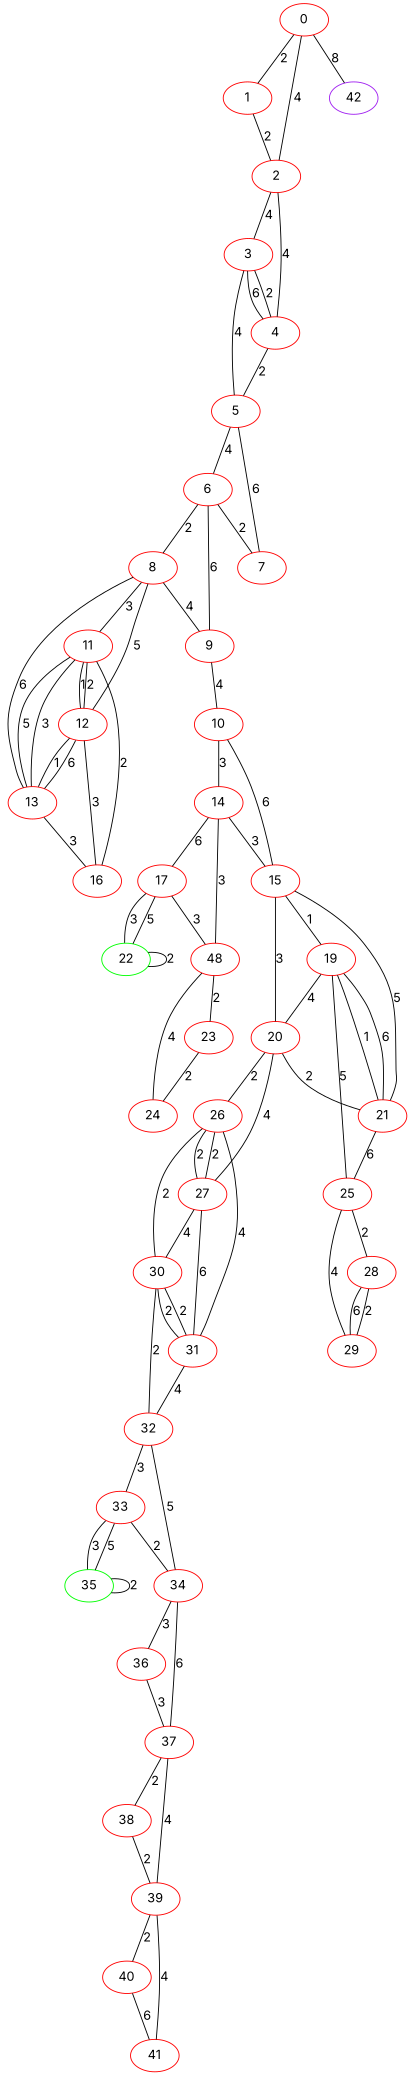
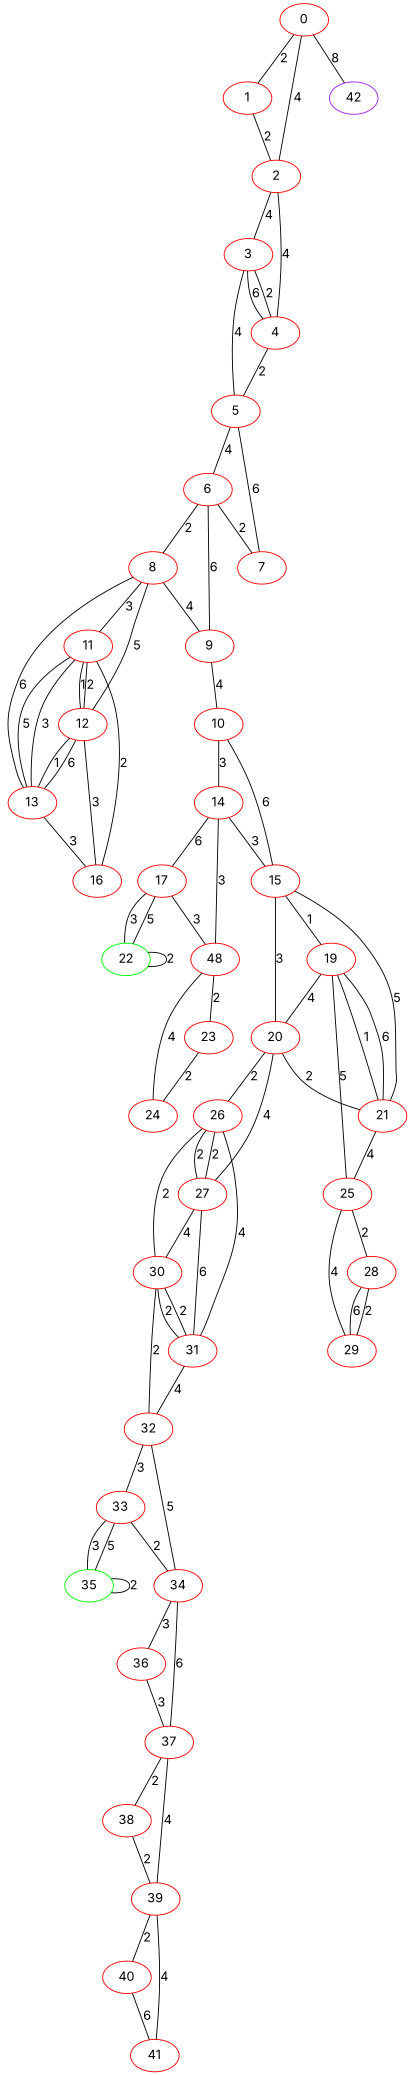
(371, 1155) -> (371, 1155)
